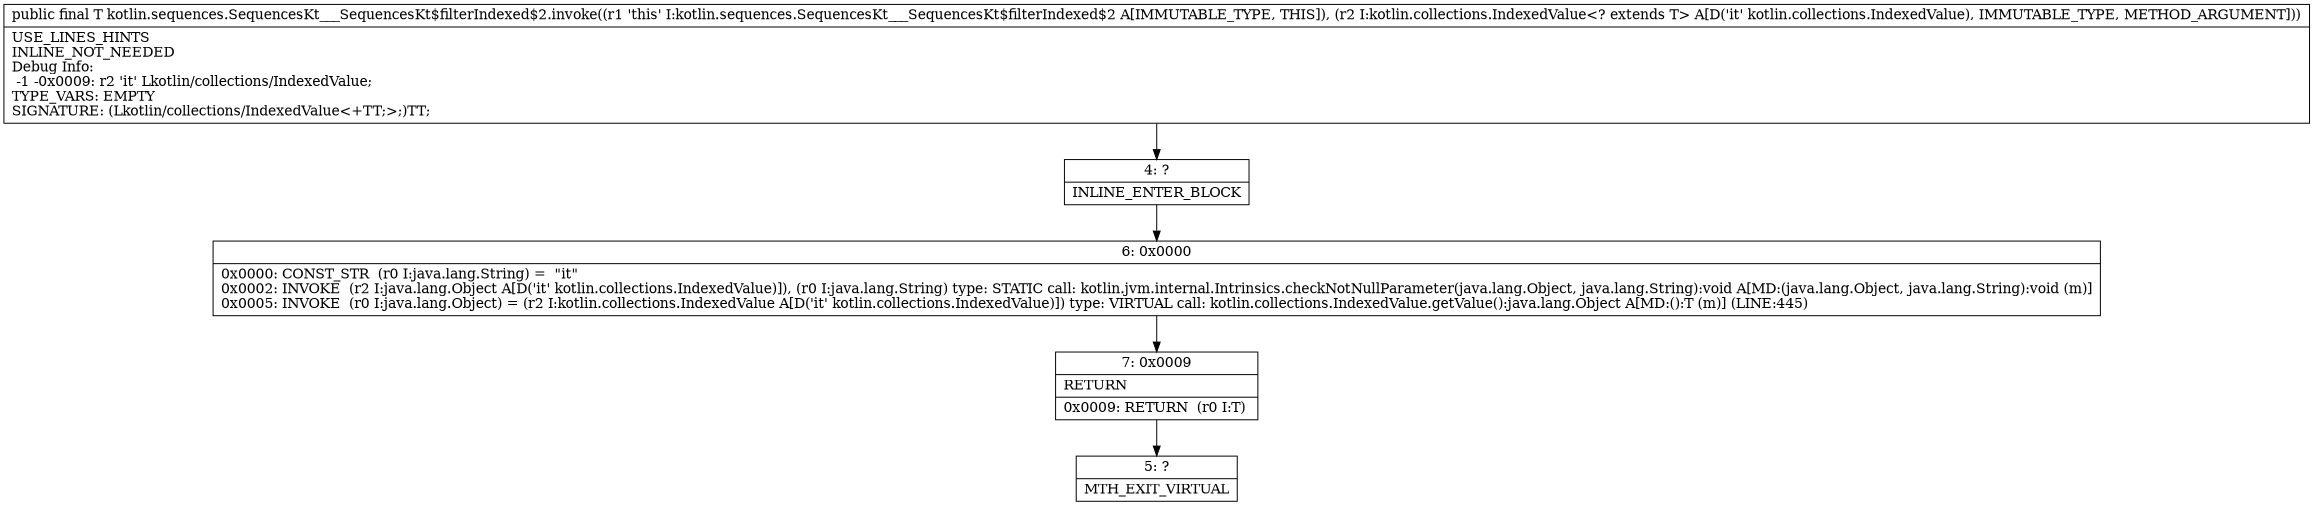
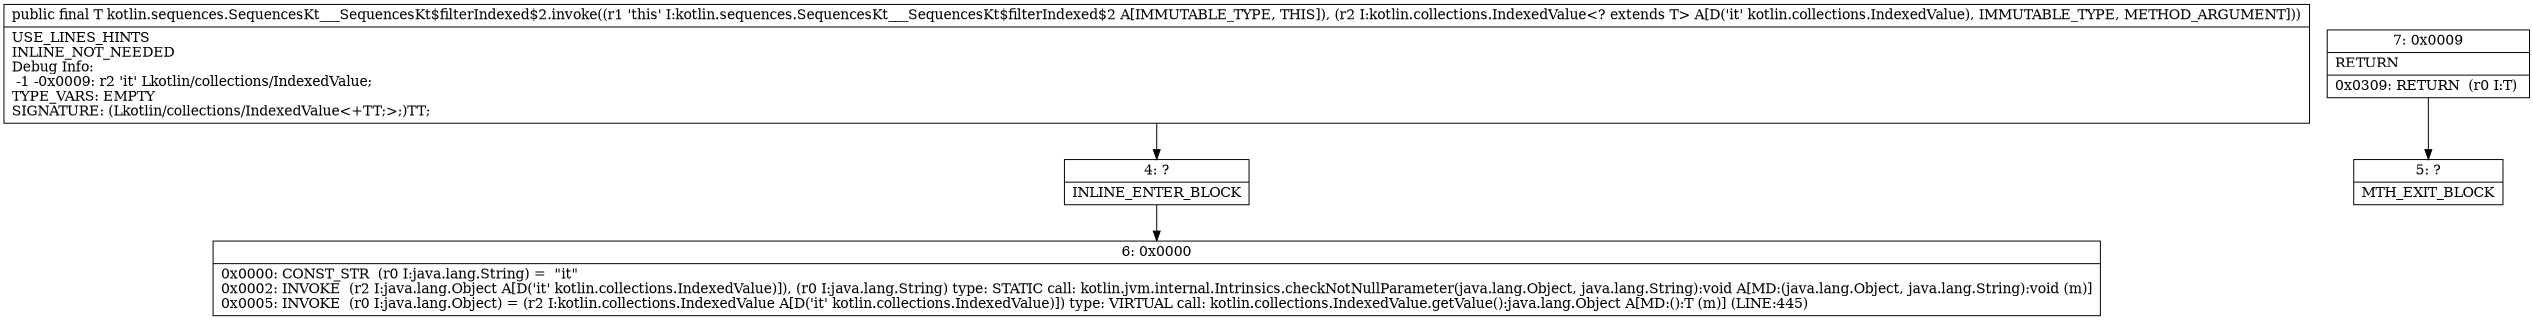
(1157, 329) -> none
(1157, 408) -> (2428, 86)
(1157, 489) -> (2428, 193)
